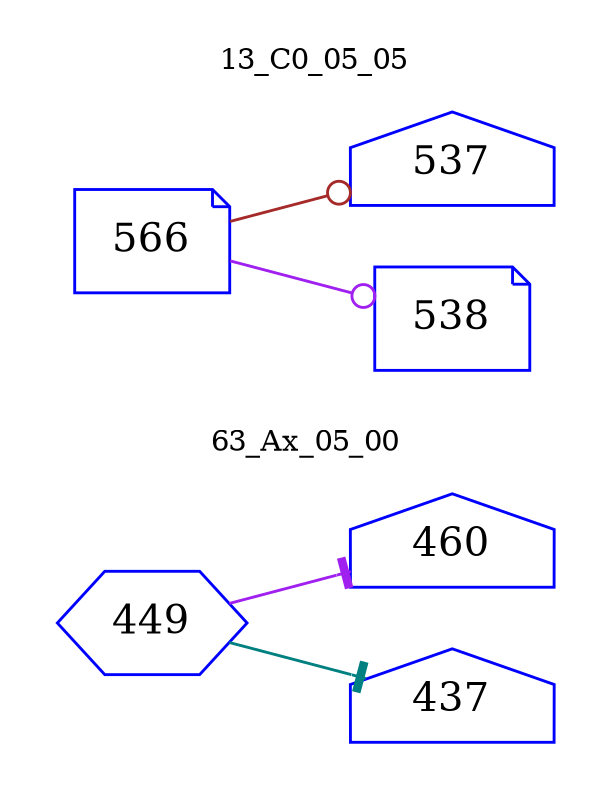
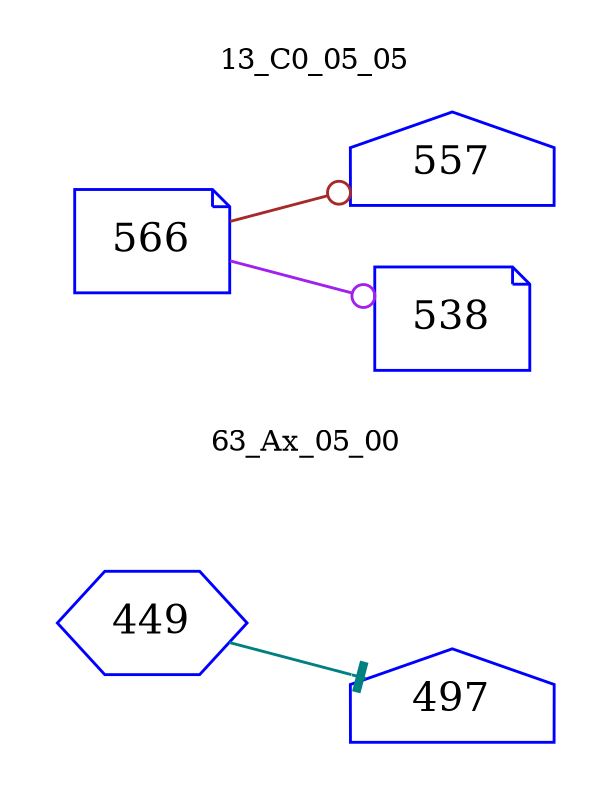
(452, 164) -> (452, 164)
(452, 545) -> none
(452, 700) -> (452, 700)
